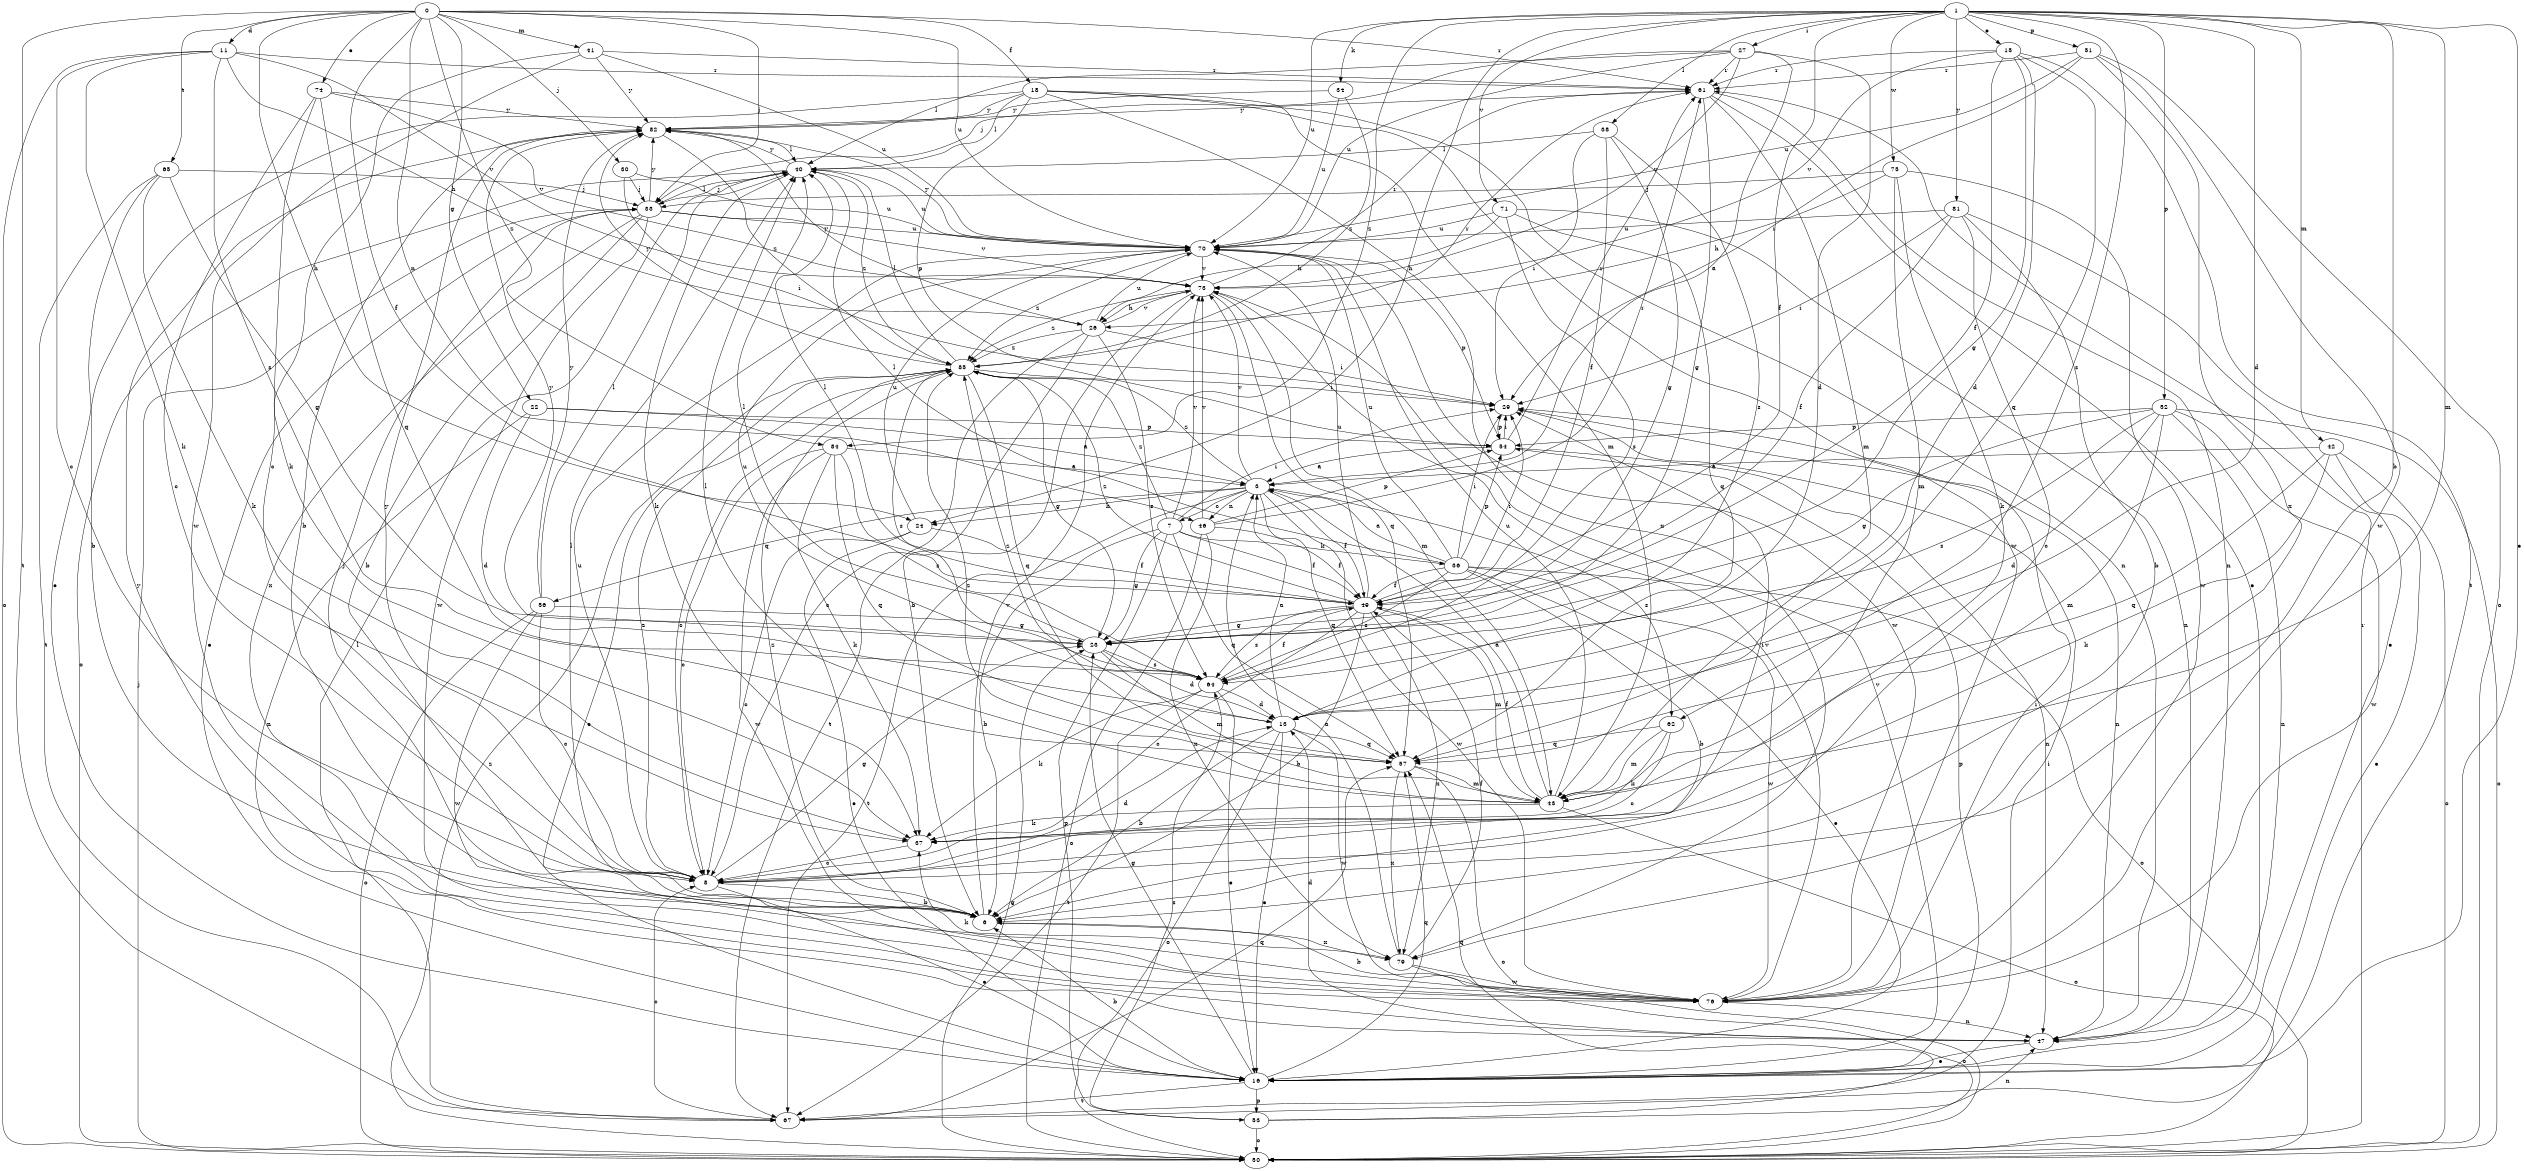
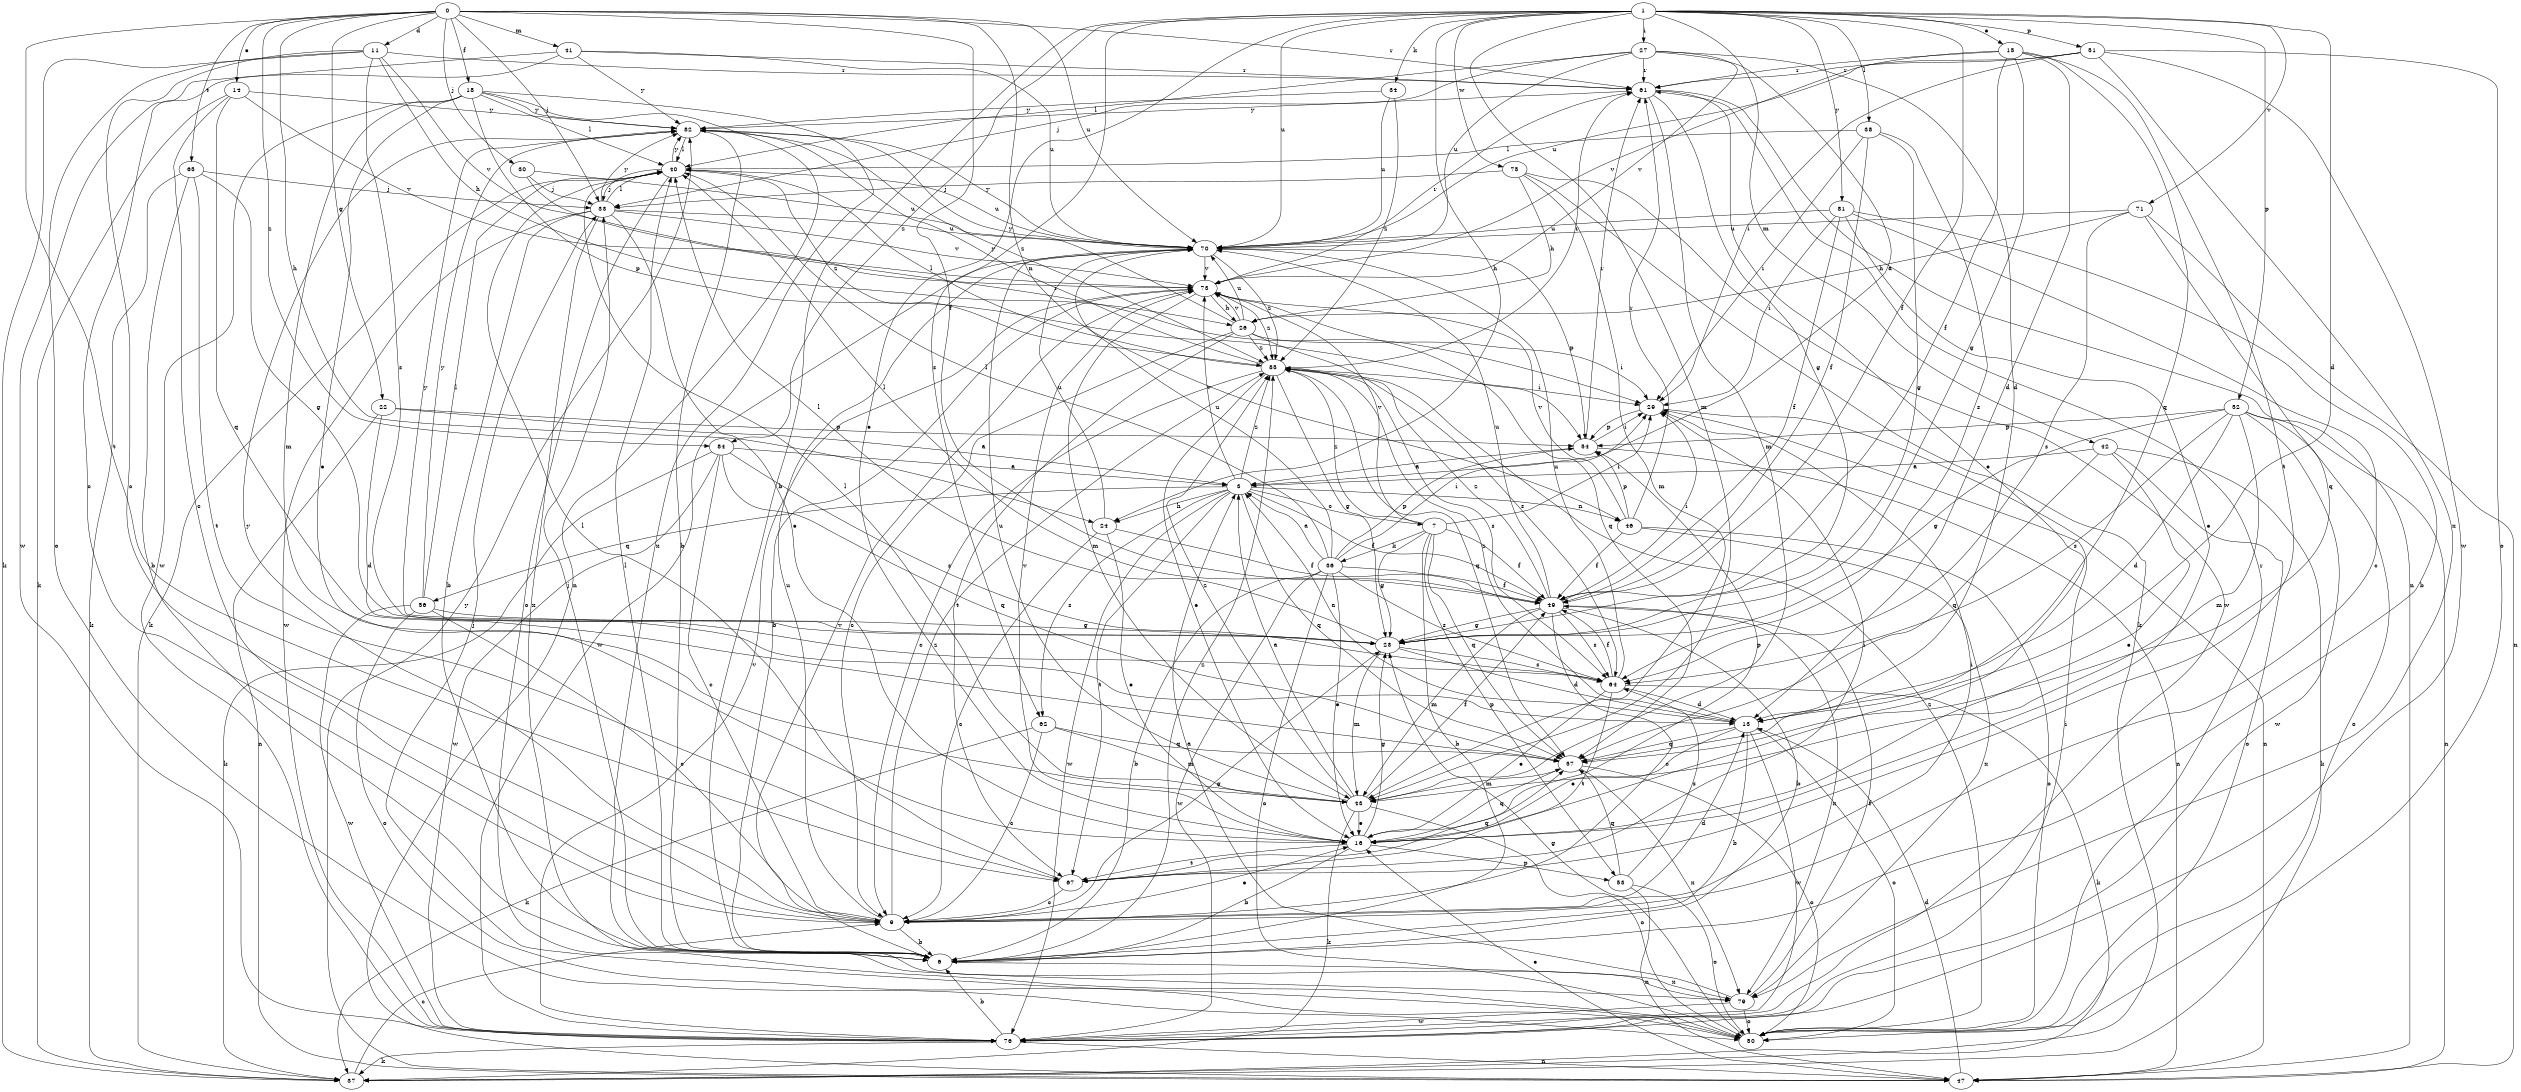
(319, 90) -> (237, 90)
none -> (1359, 821)
(706, 883) -> (892, 922)
